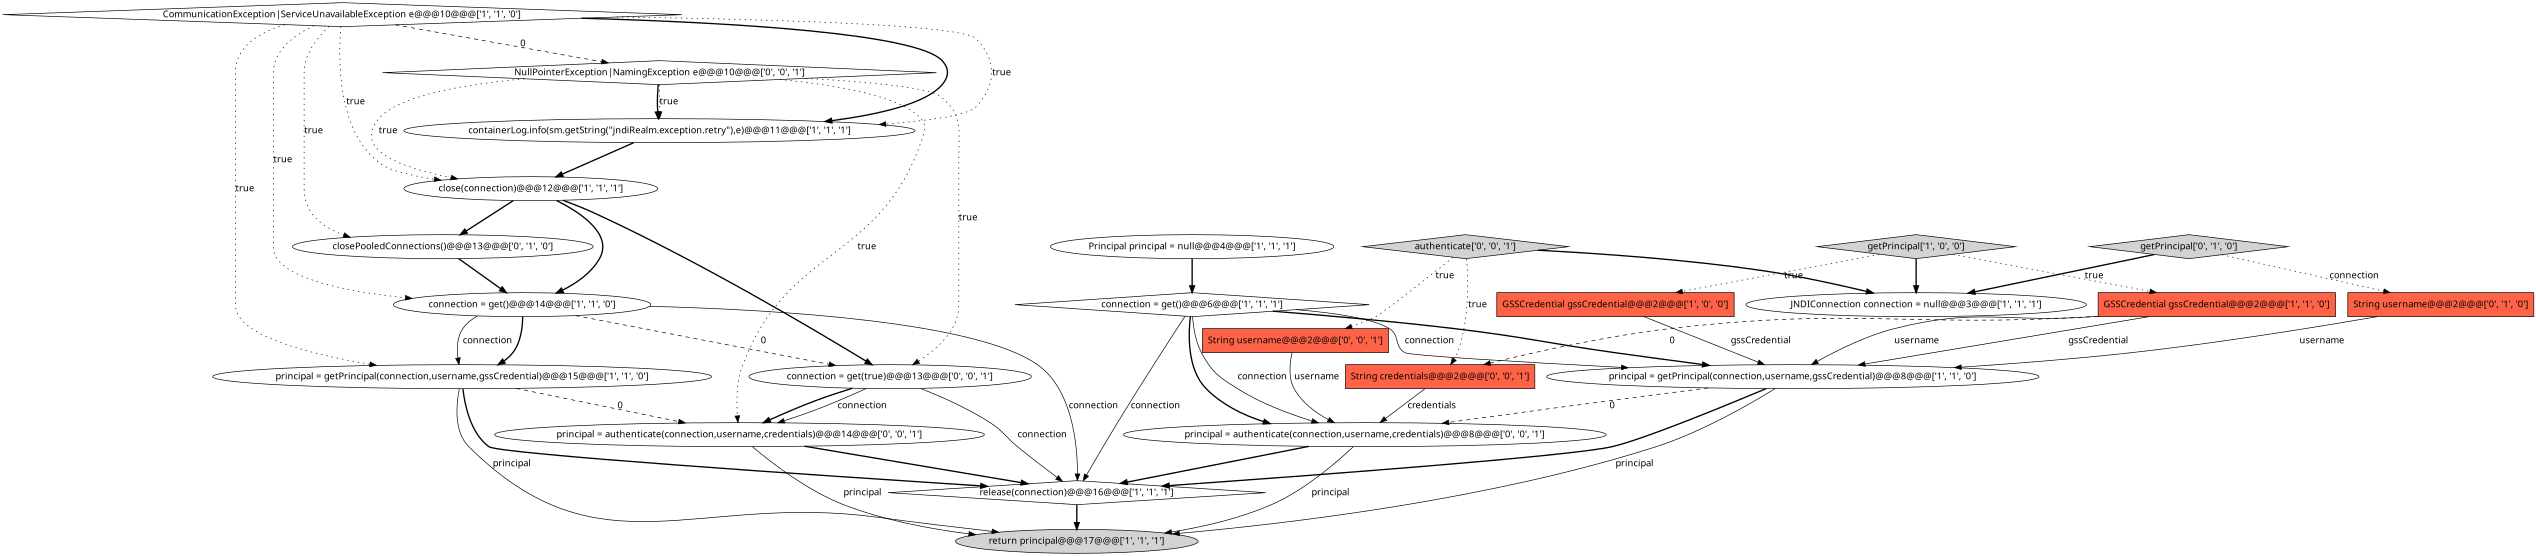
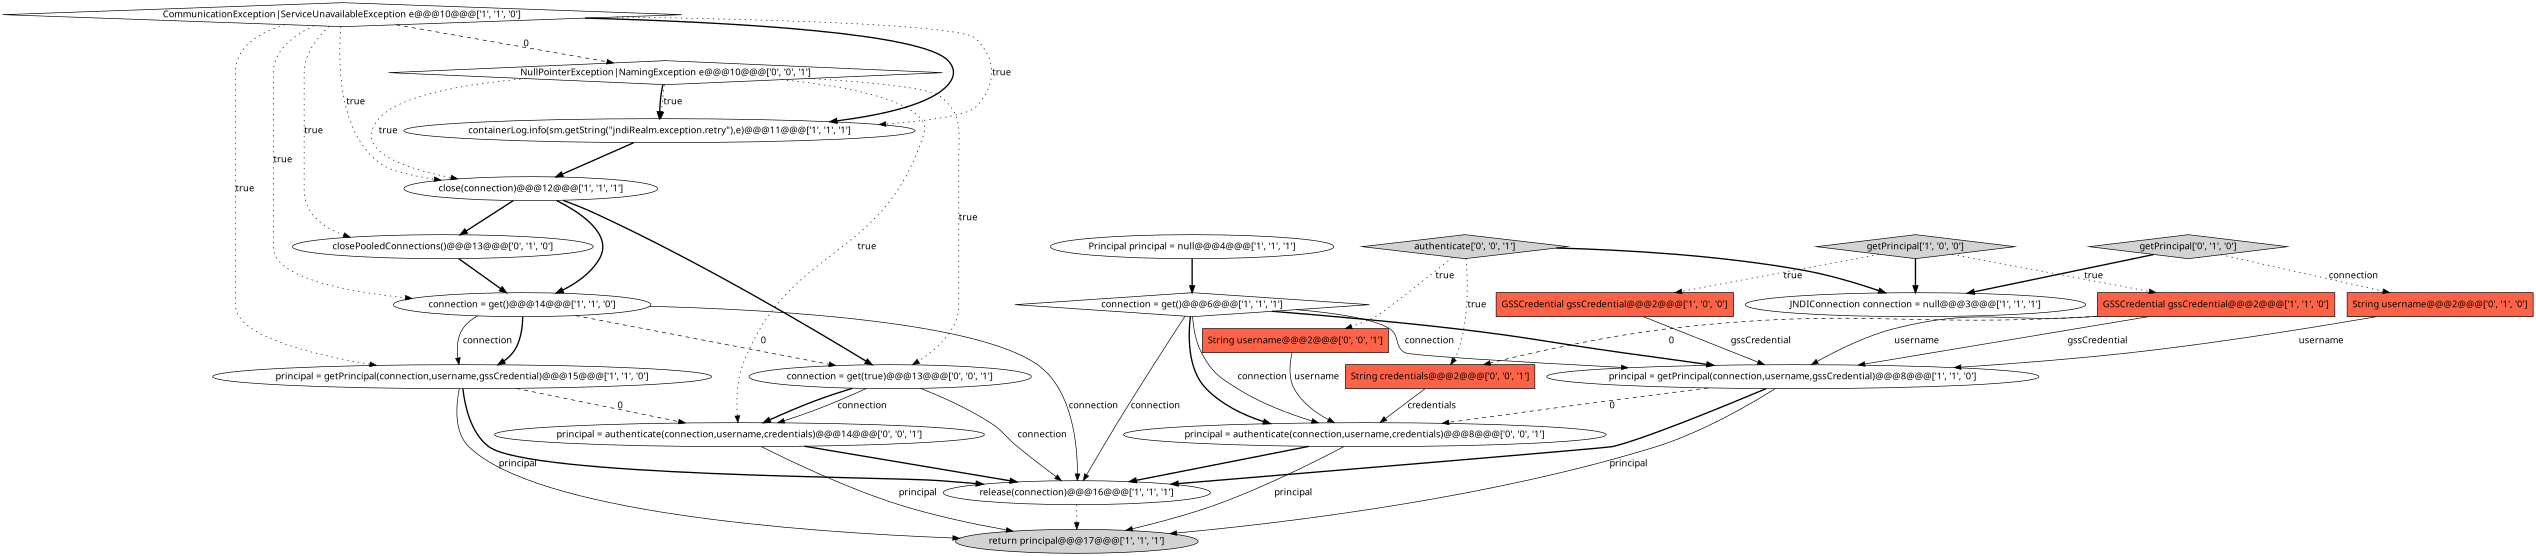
(1077, 493) -> (1077, 493)
(1077, 514) -> (1077, 514)
